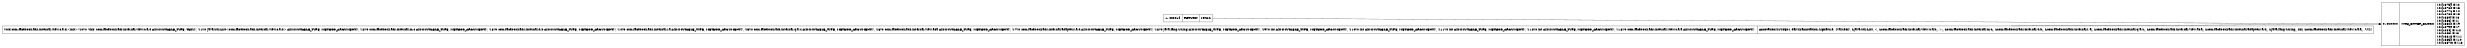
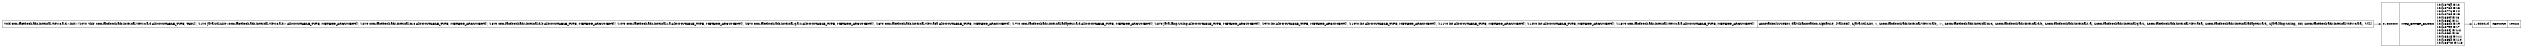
(1796, 21) -> (2467, 24)
